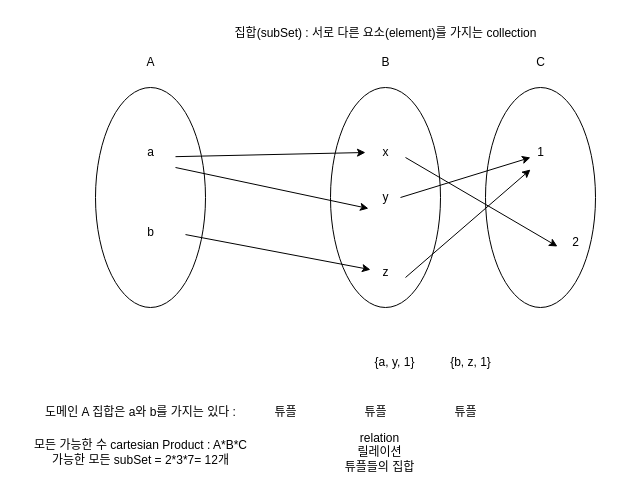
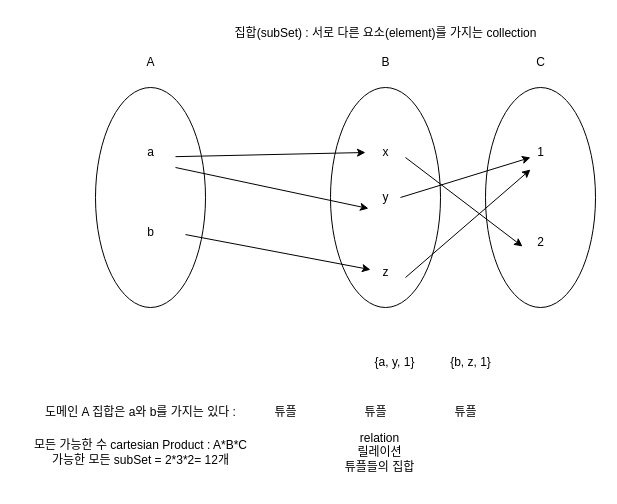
(576, 243) -> (541, 243)
(141, 453) -> (141, 453)
